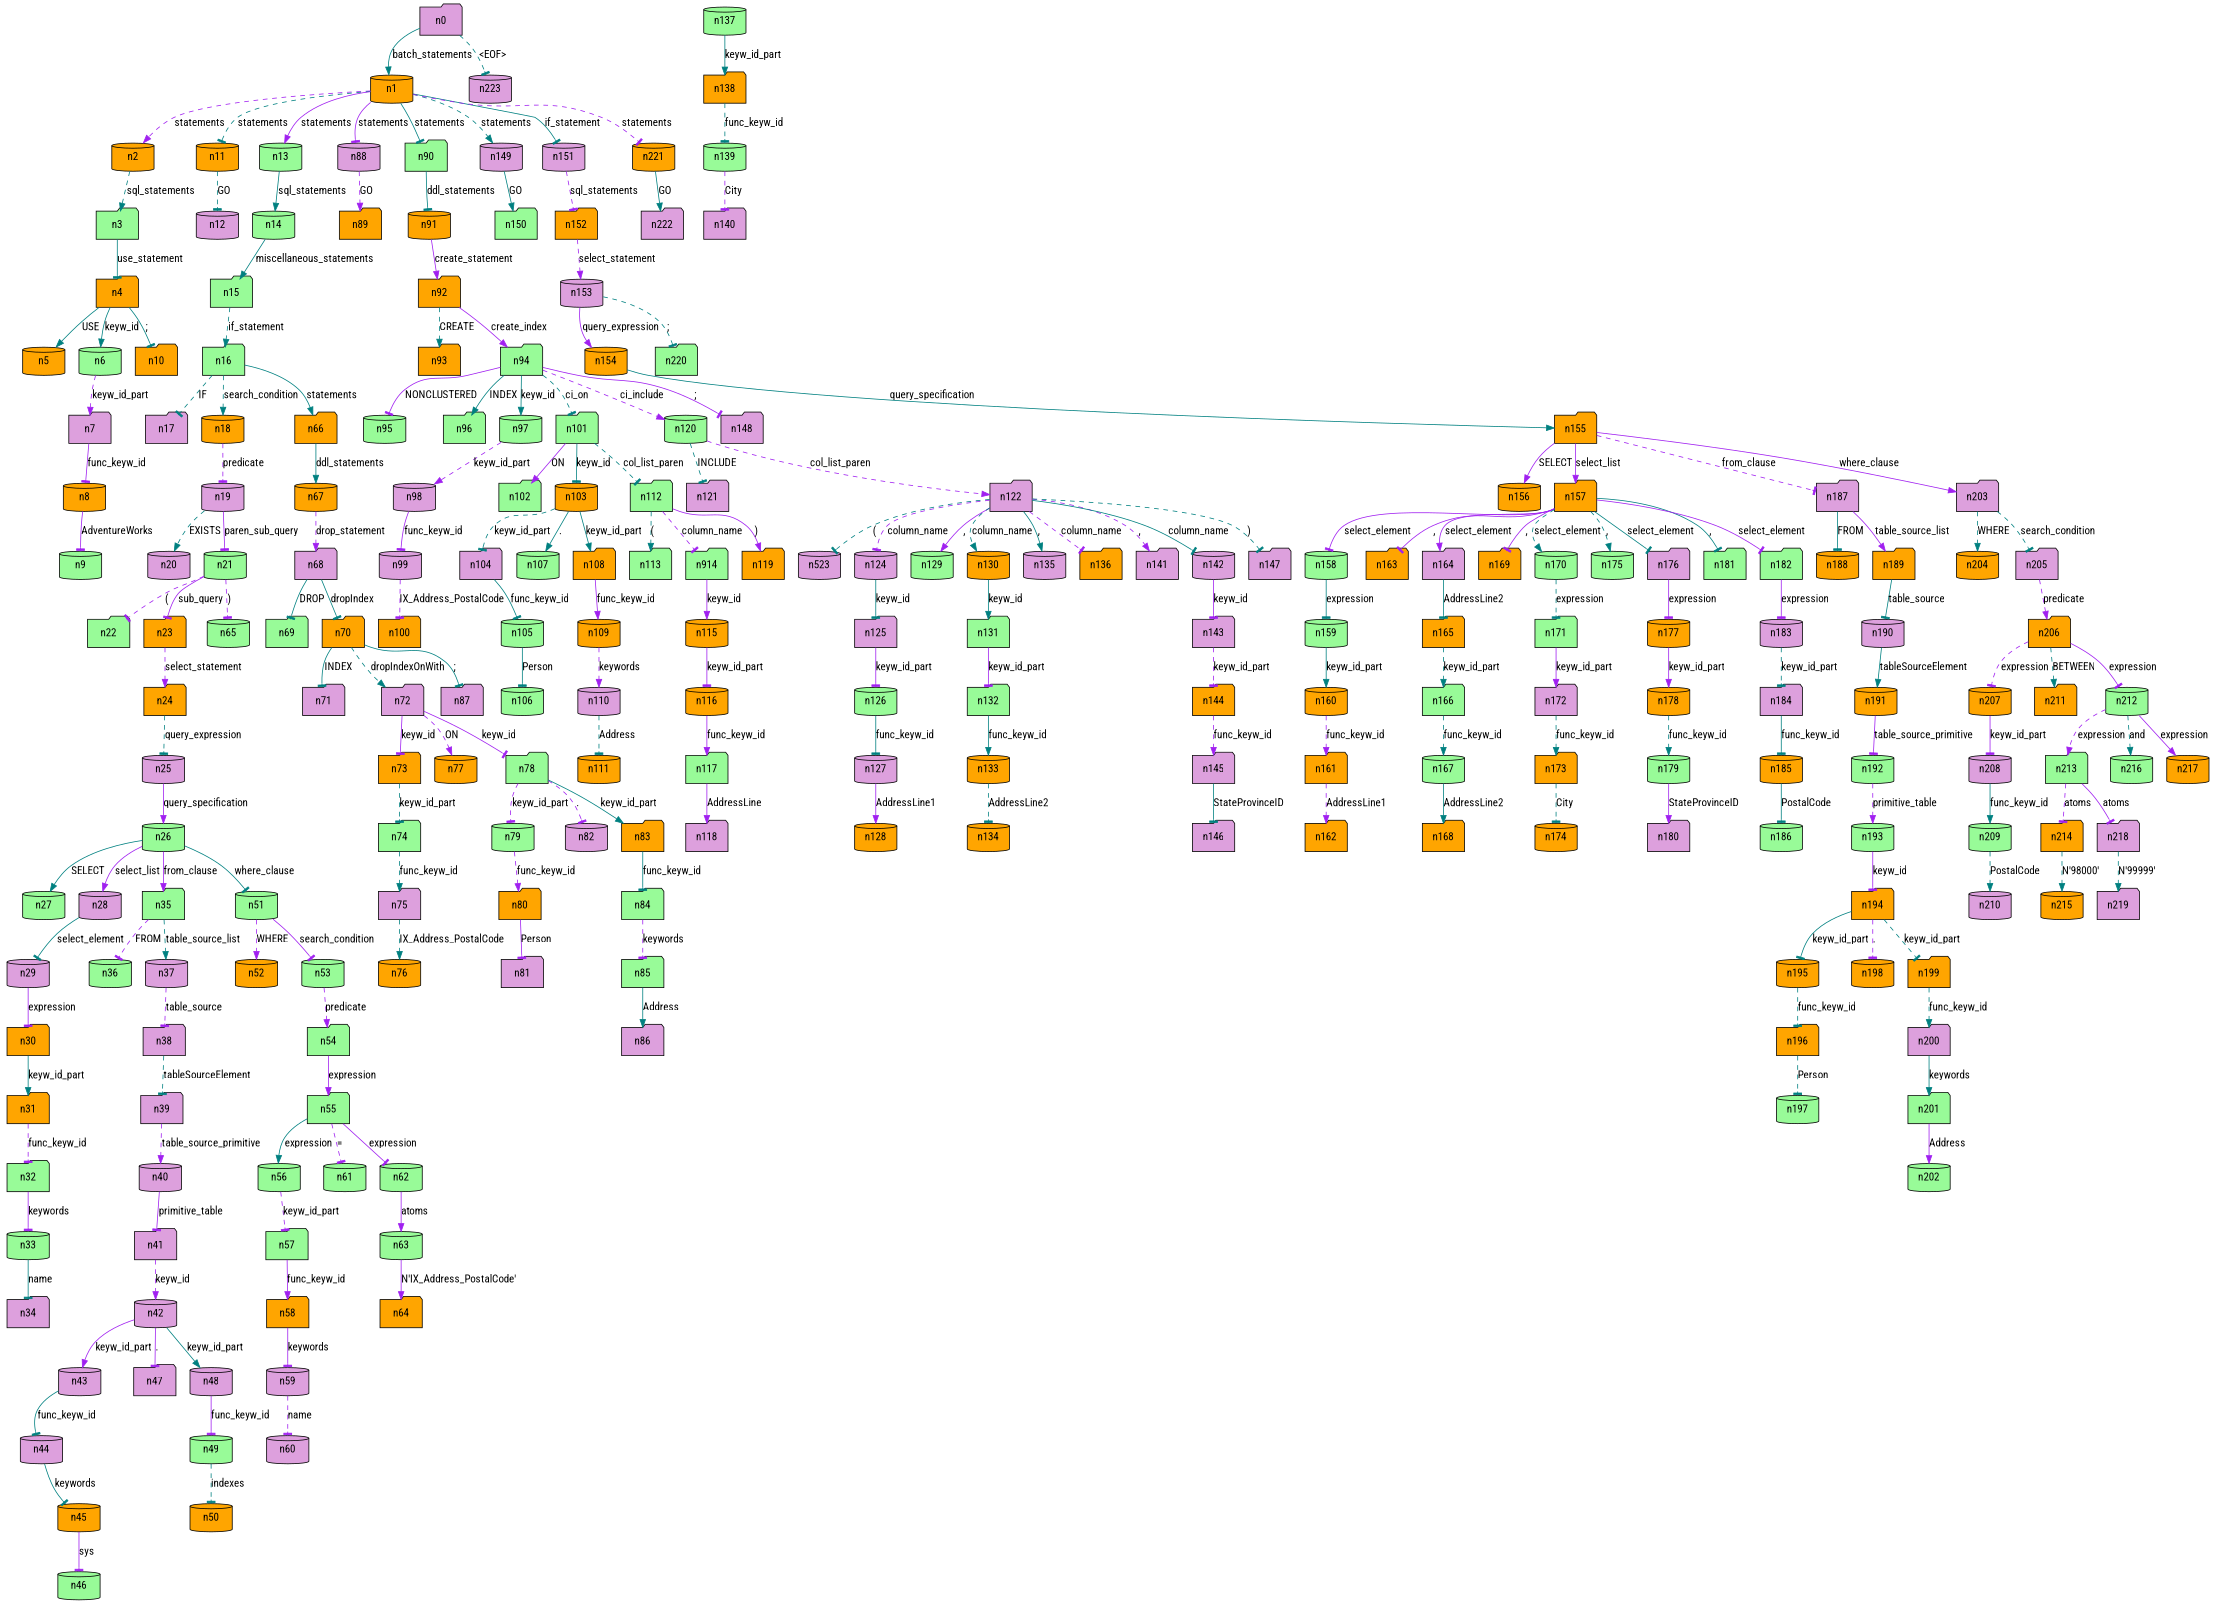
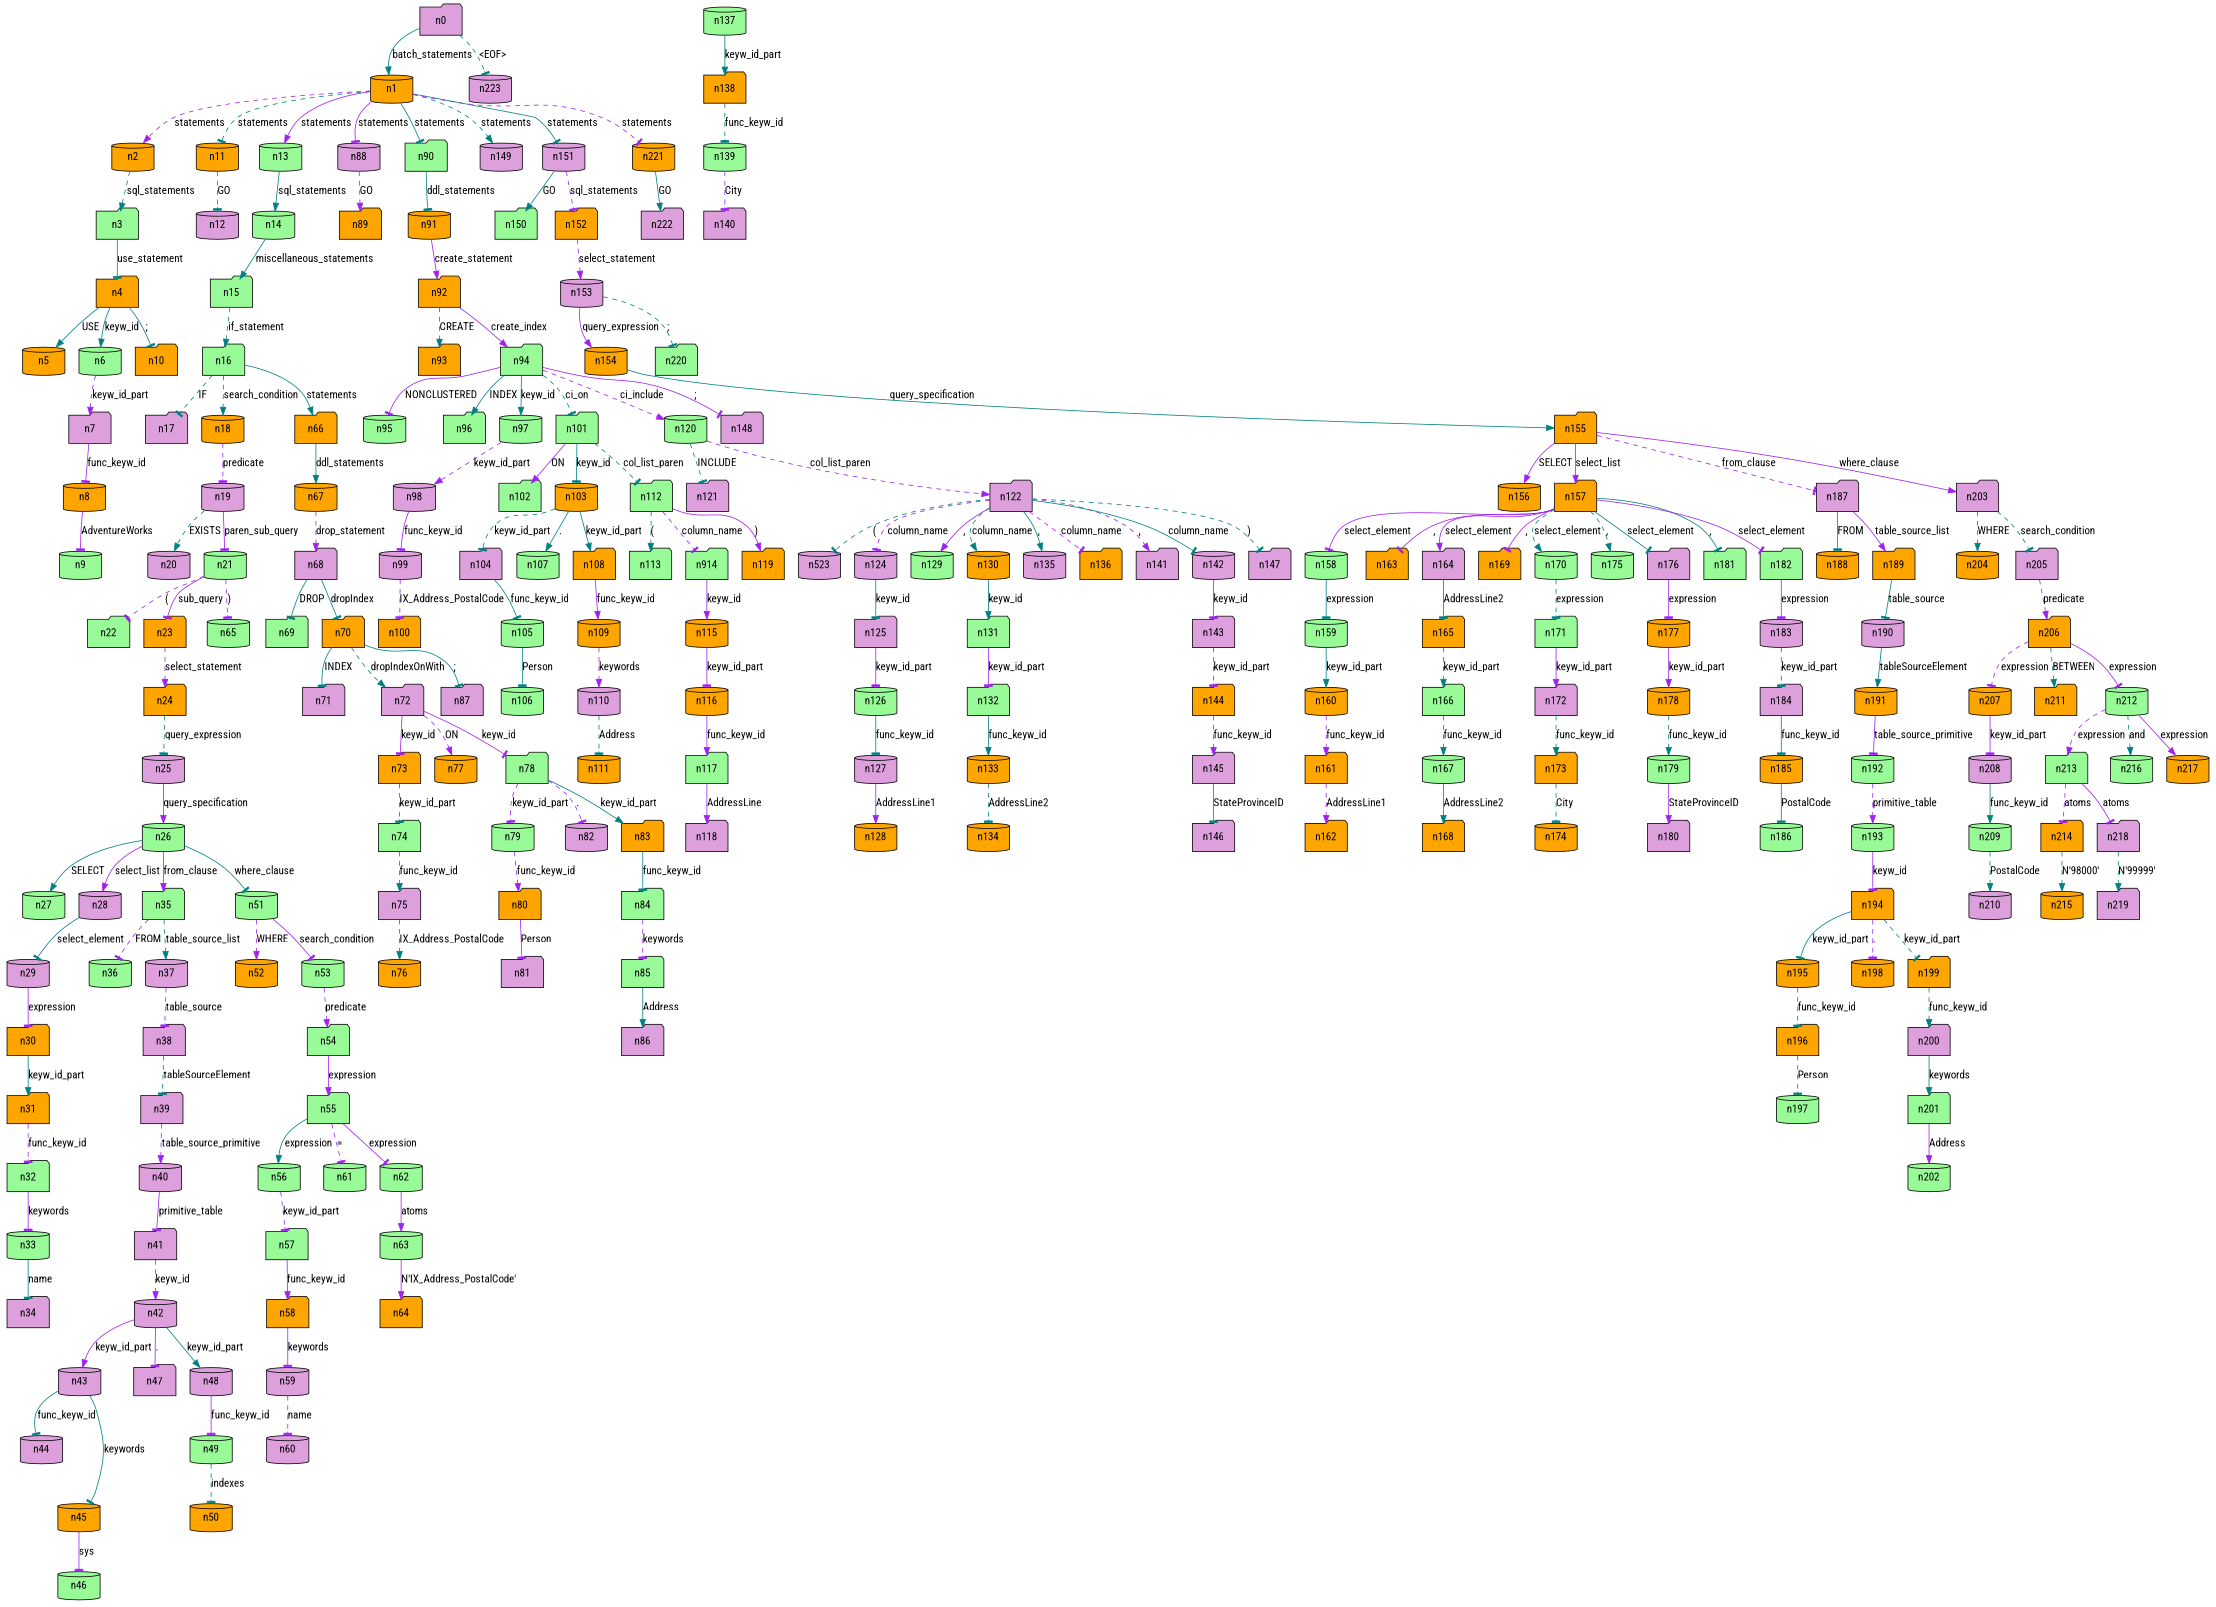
(573, 123) -> (573, 123)
(508, 187) -> (542, 188)
(52, 1484) -> (103, 1448)
